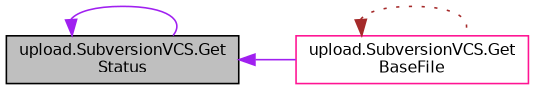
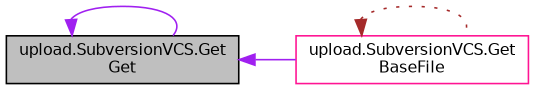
(123, 60) -> (123, 60)
